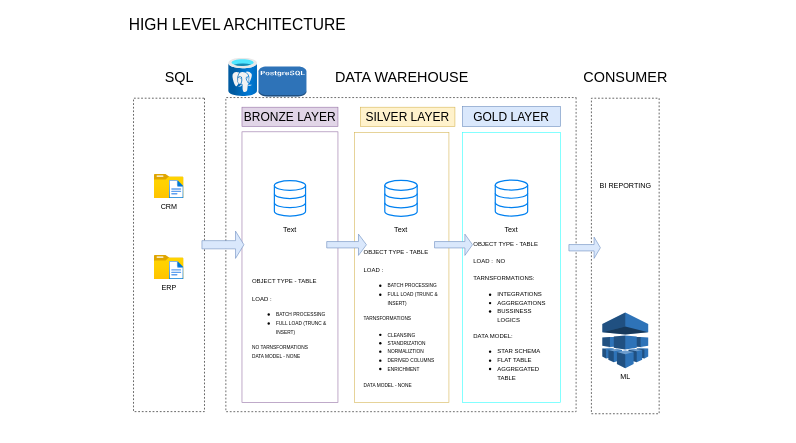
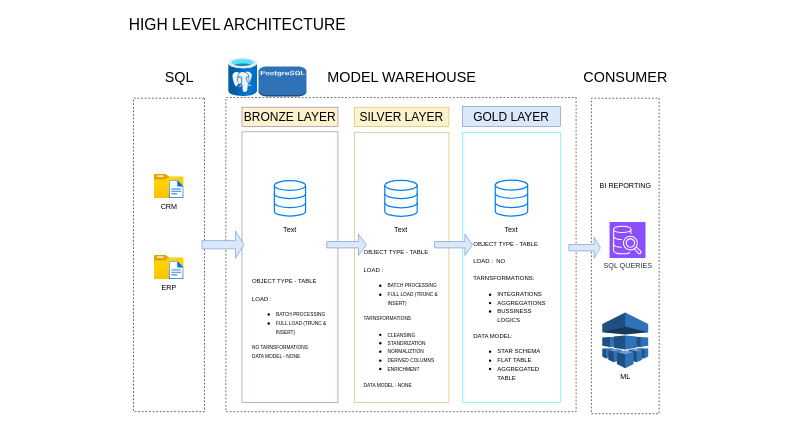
(402, 77) -> (402, 77)
(290, 117) -> (290, 117)
(408, 117) -> (402, 117)
none -> (628, 240)
